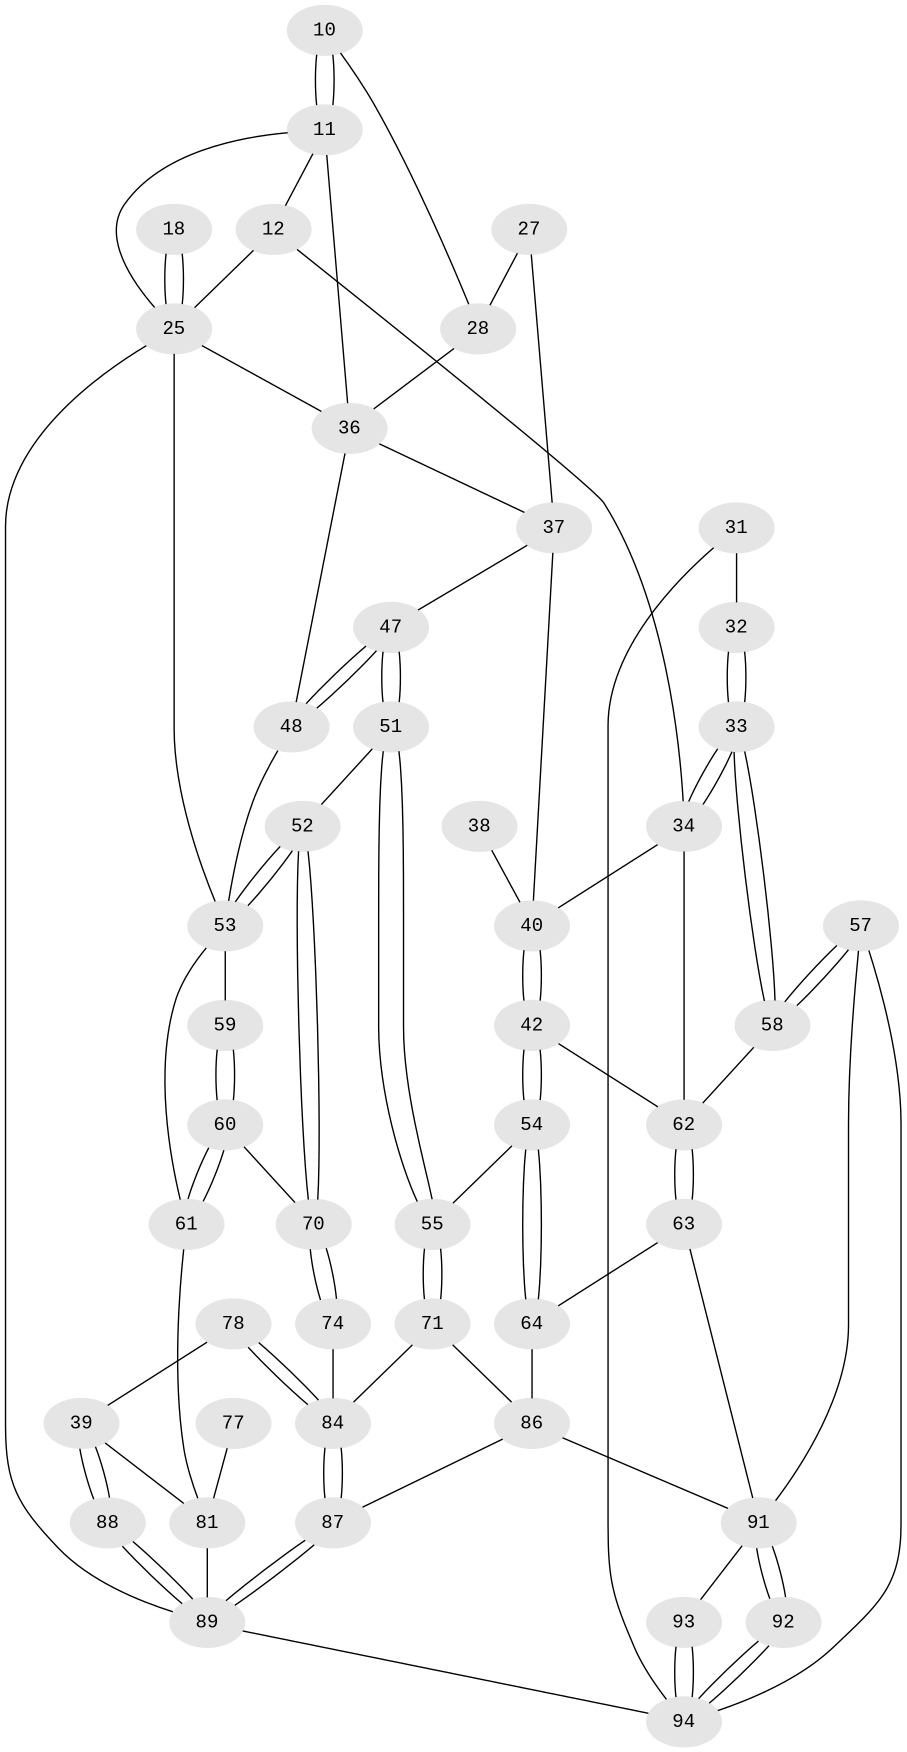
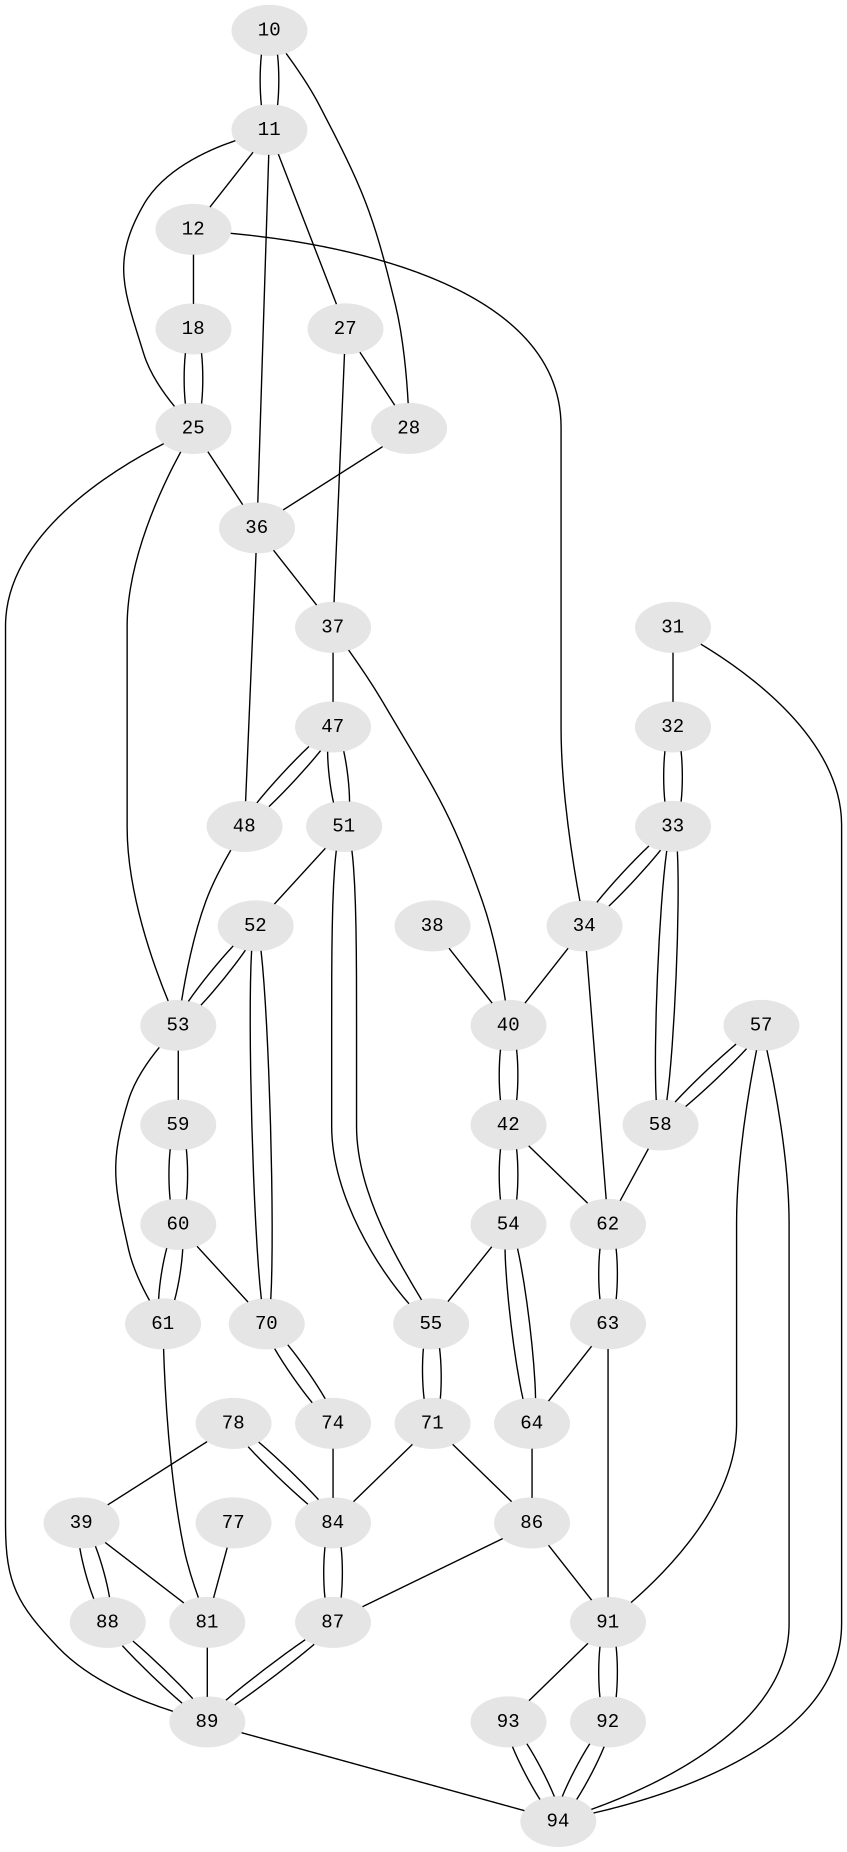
none -> (307, 229)
(224, 279) -> (193, 279)
